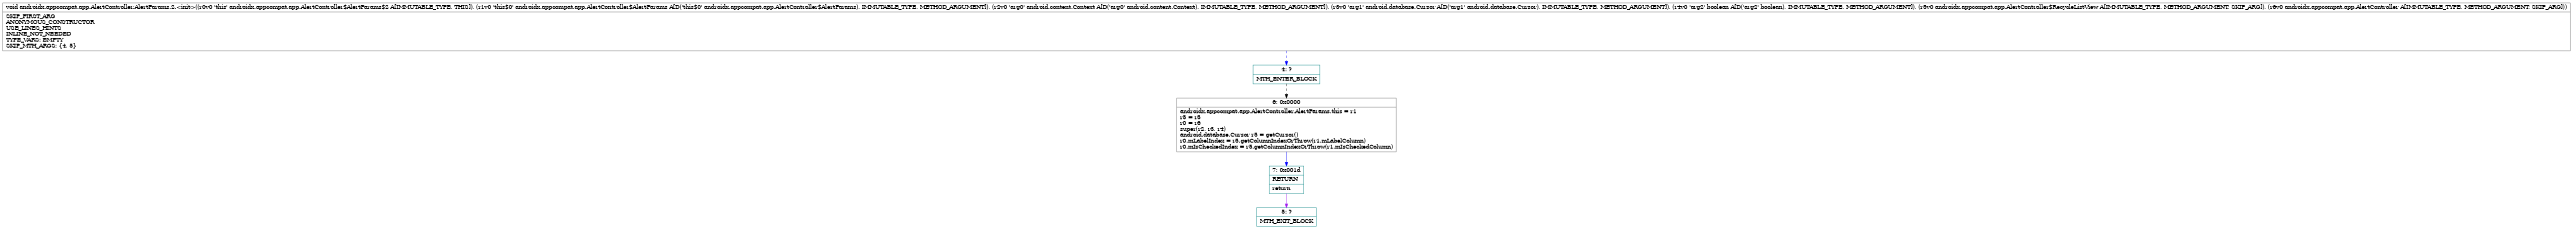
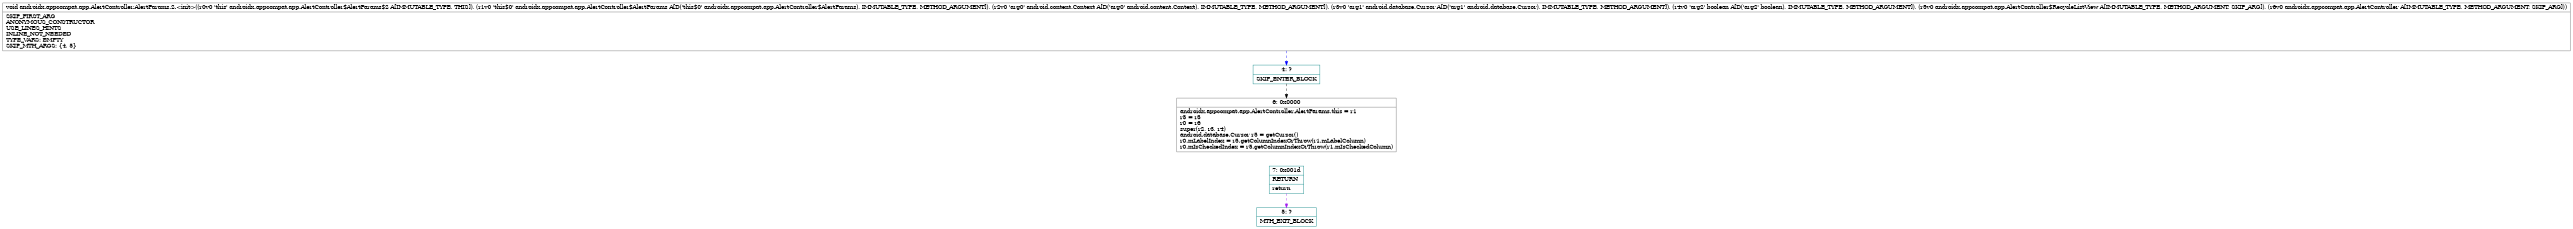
(1286, 79) -> (1286, 79)
(1286, 157) -> none
(1286, 199) -> (1286, 199)
